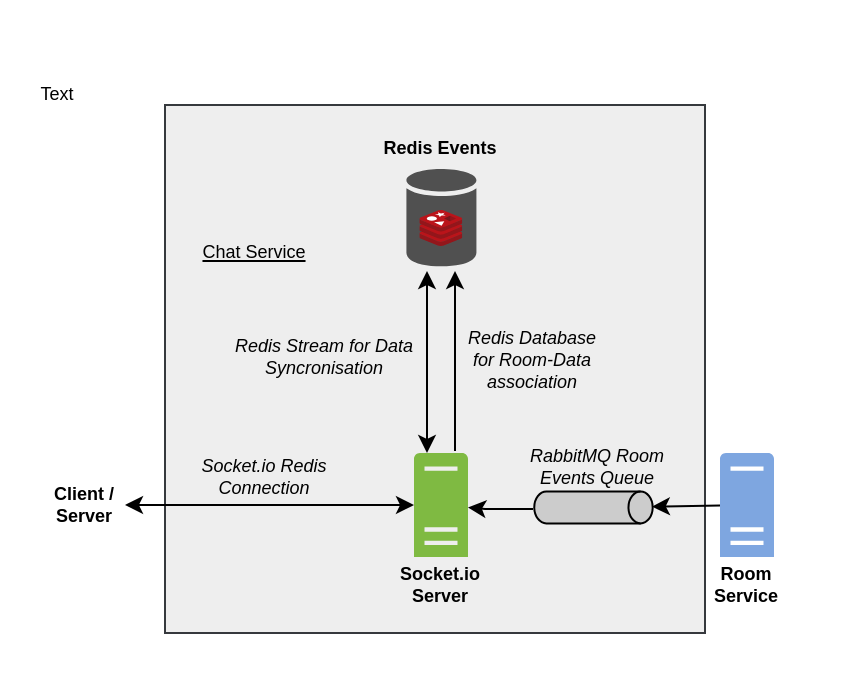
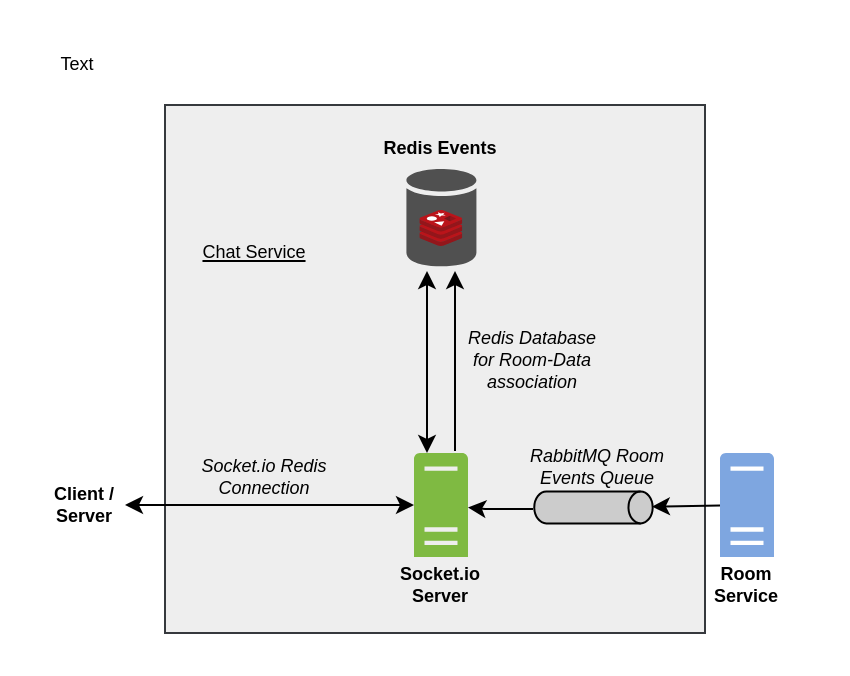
(57, 94) -> (77, 64)
(325, 356) -> none
